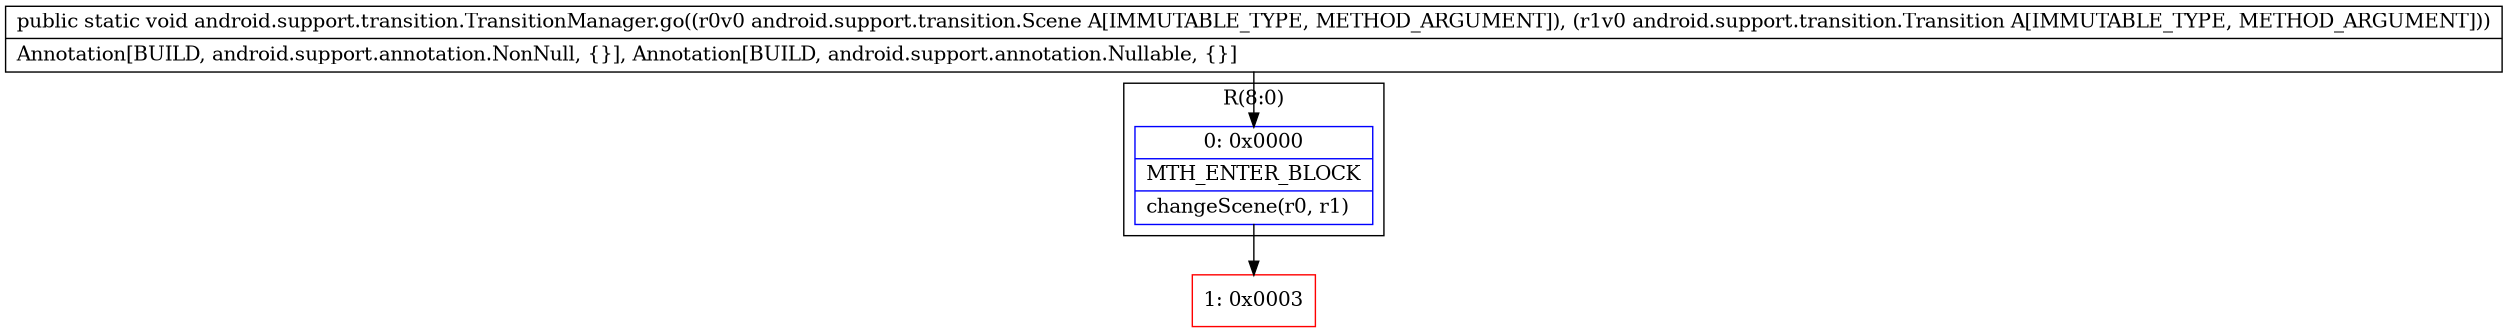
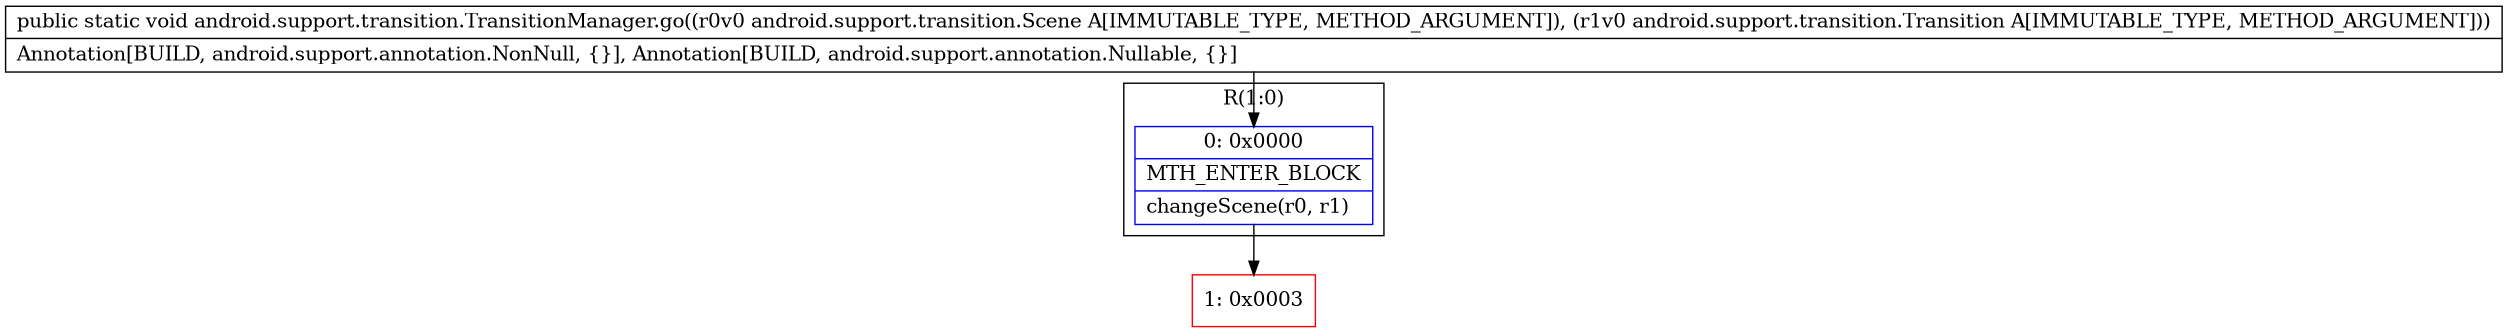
(1254, 99) -> (1254, 99)
